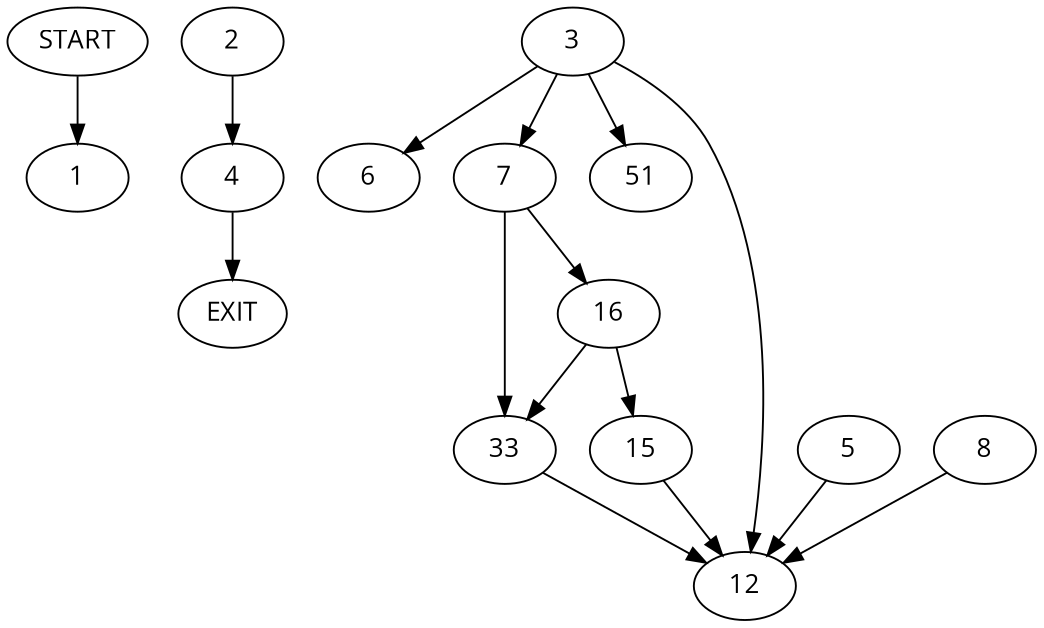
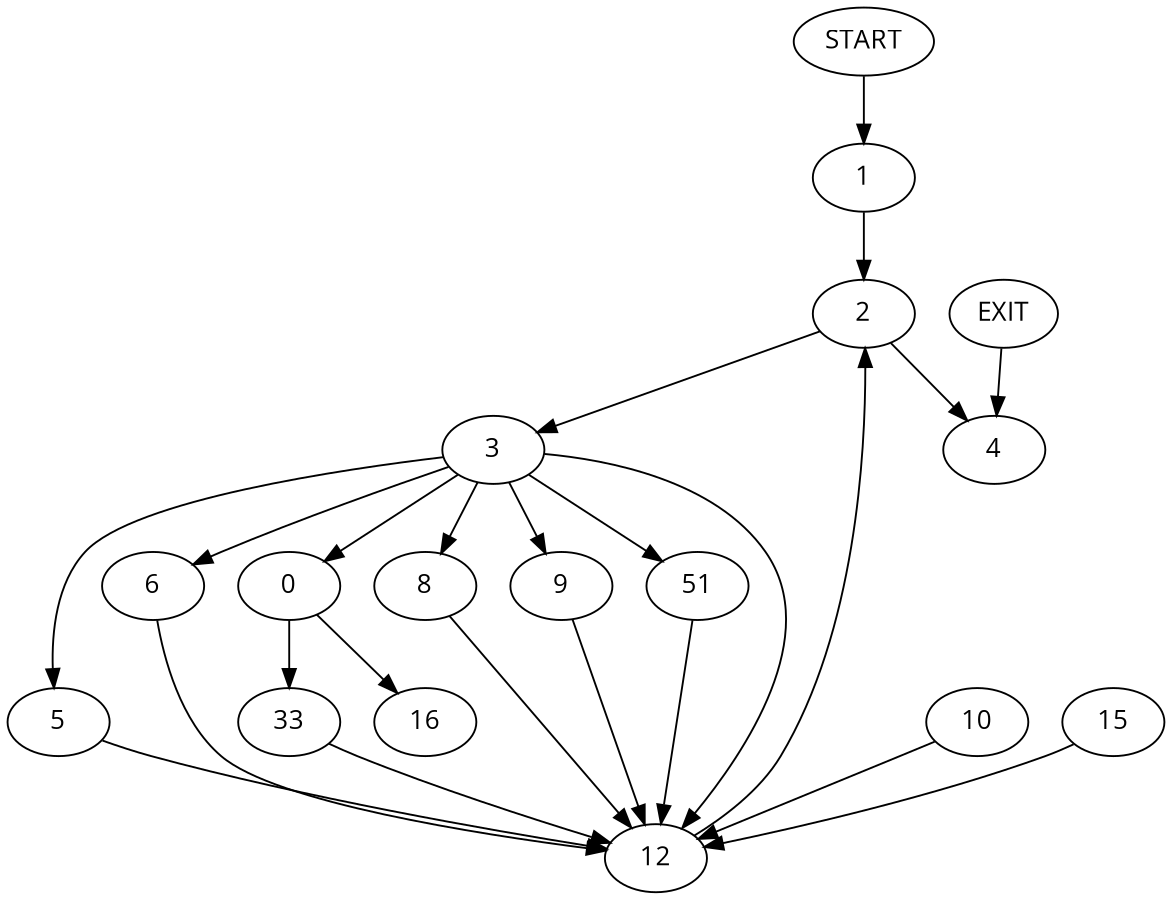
(505, 178) -> (289, 586)
(233, 236) -> (1000, 373)
none -> (864, 236)
(622, 372) -> none
(563, 374) -> none
none -> (688, 379)
none -> (198, 501)
none -> (464, 509)
none -> (561, 586)
none -> (834, 625)
none -> (678, 712)
none -> (977, 722)
none -> (227, 760)
